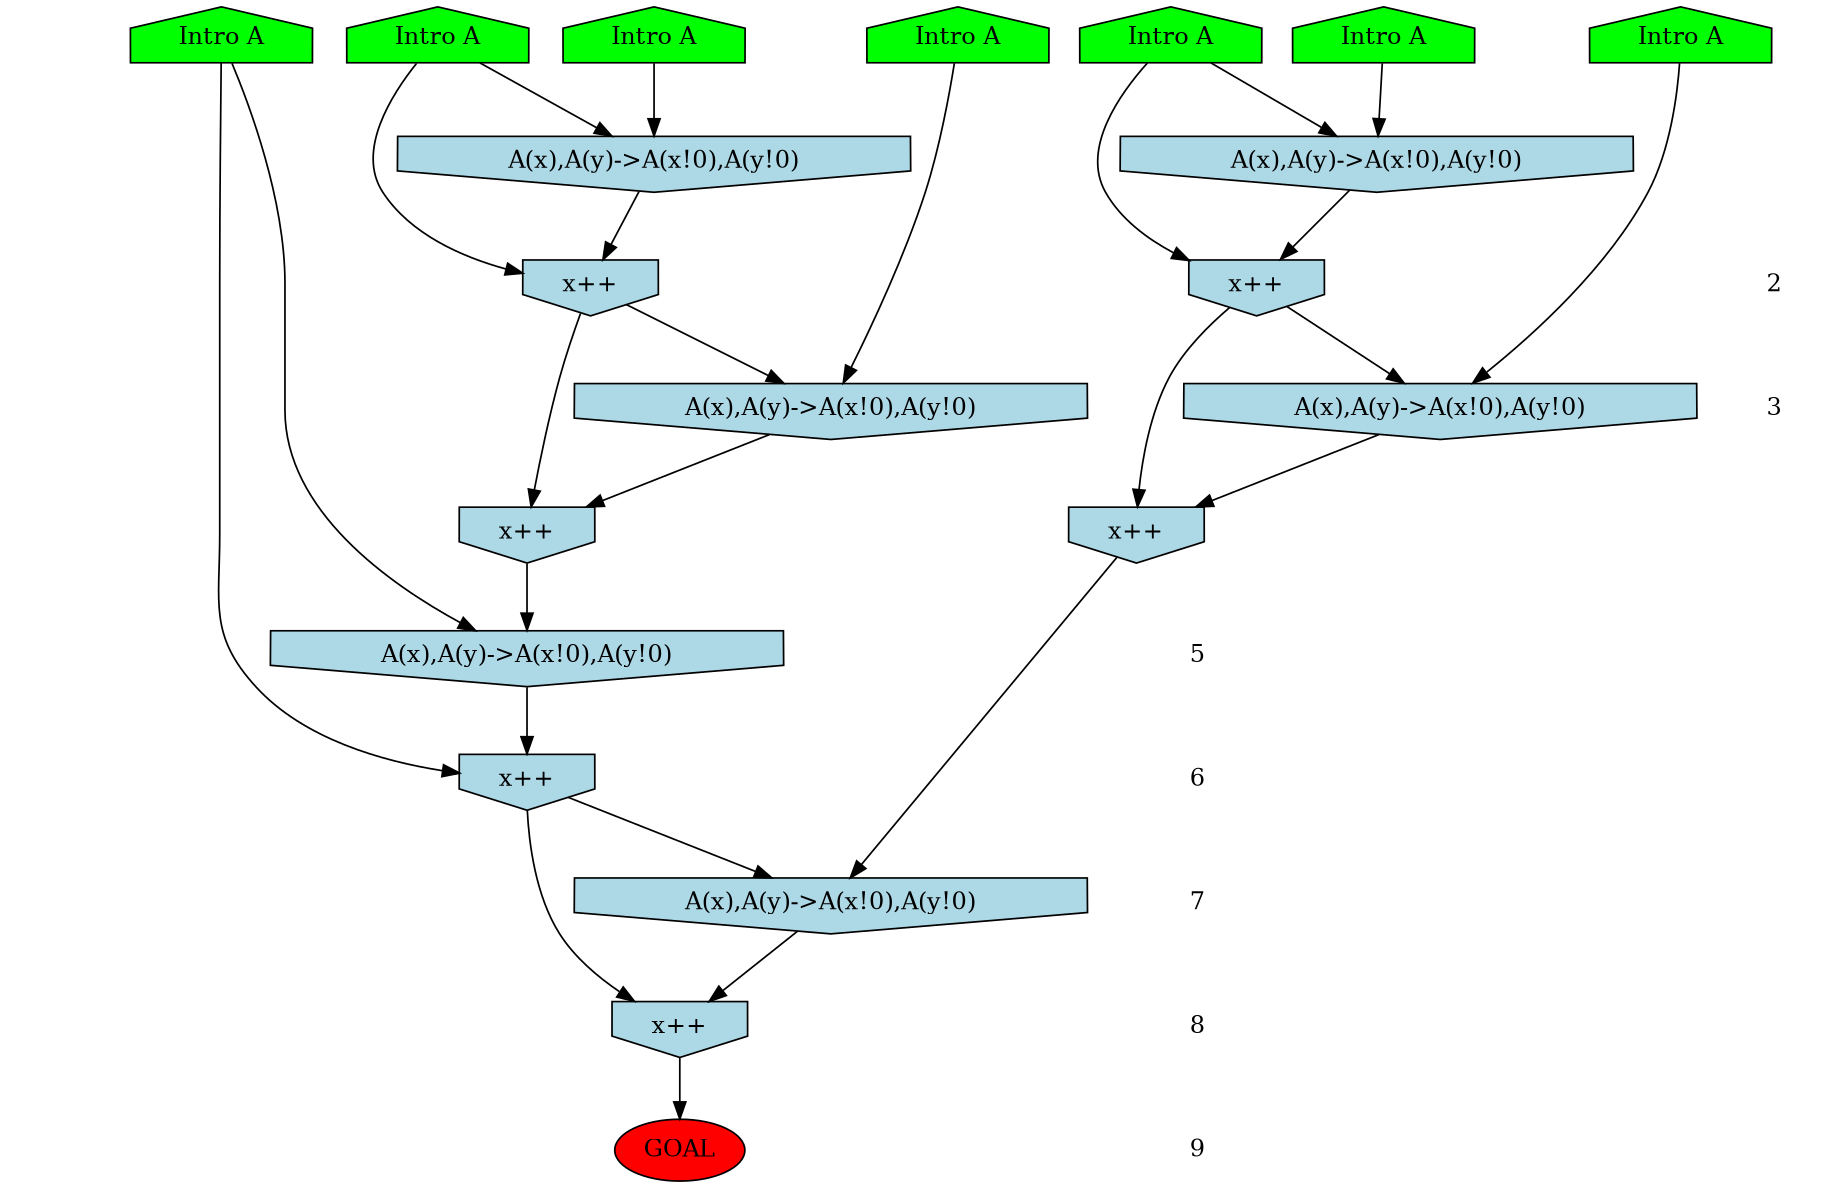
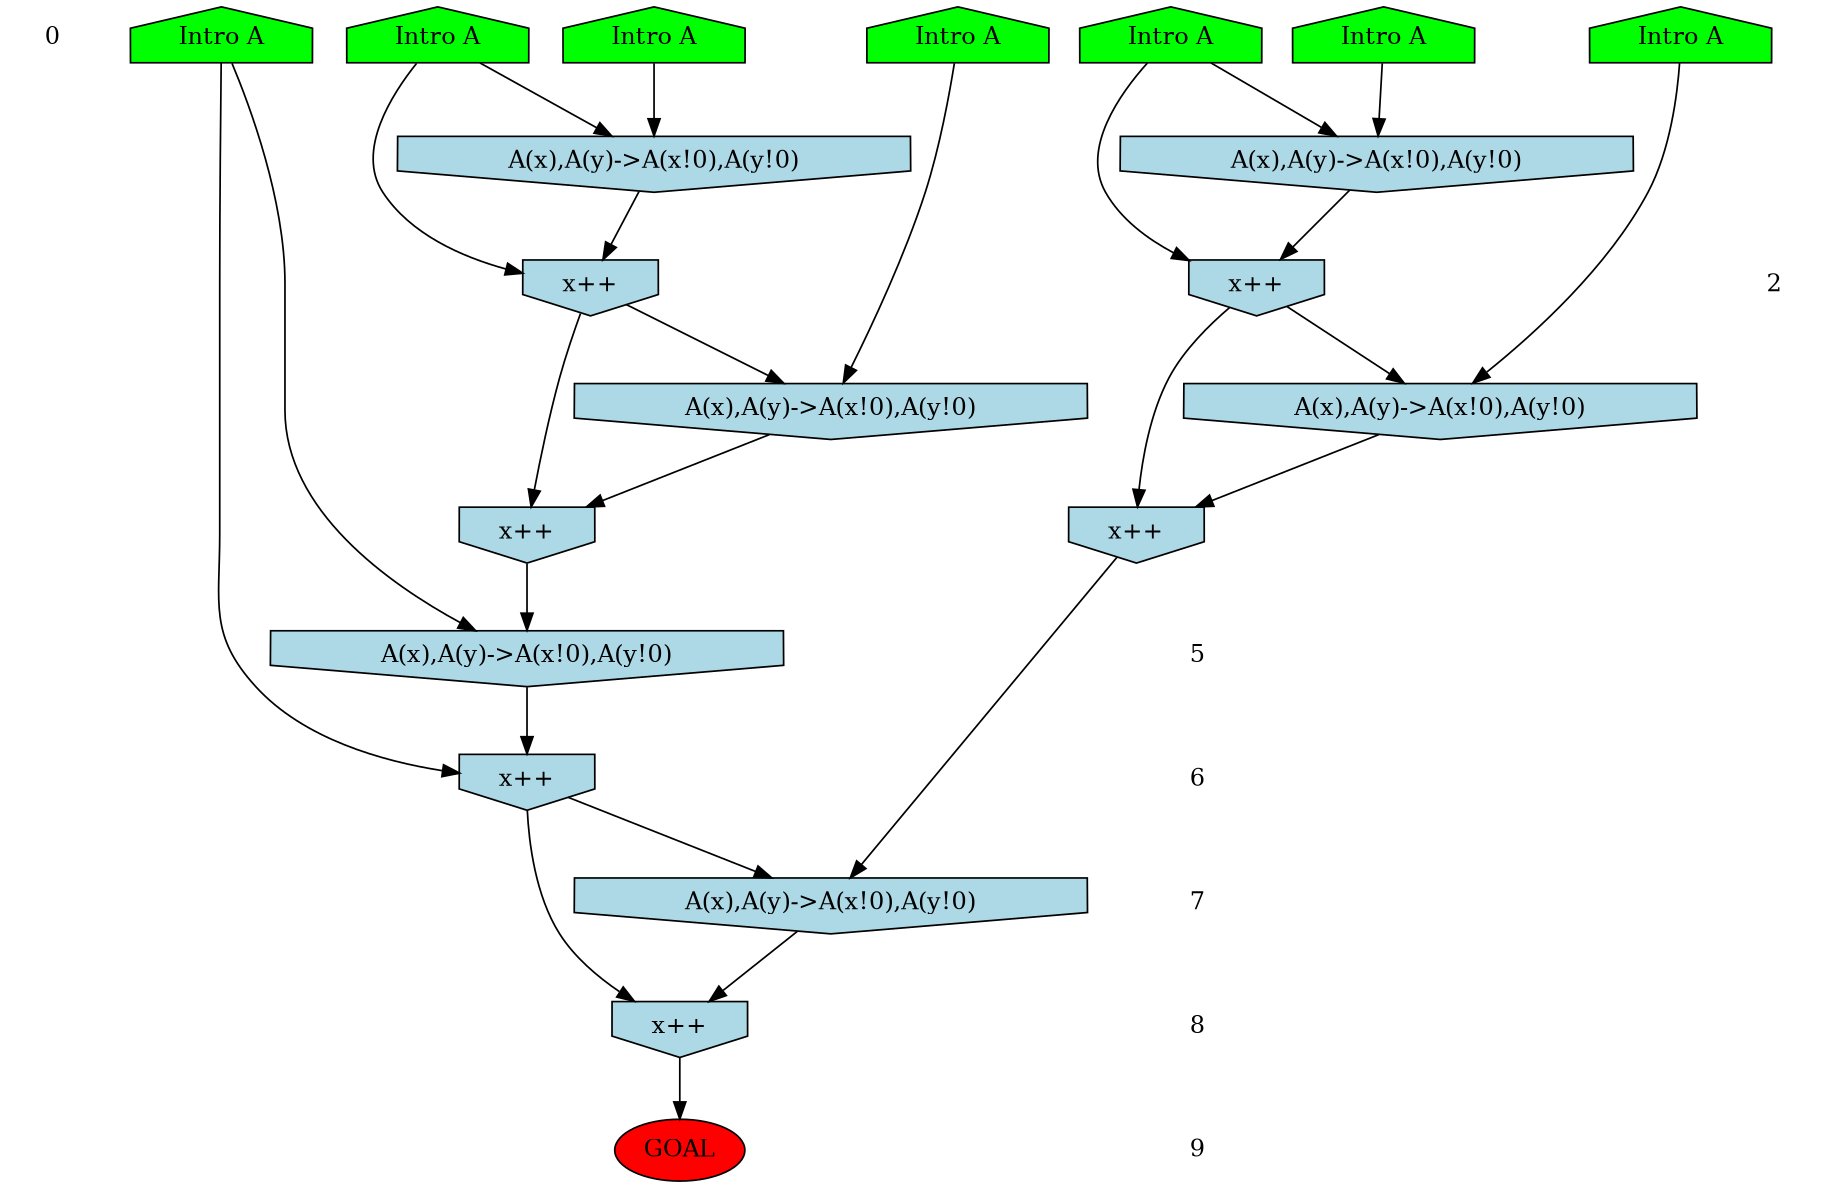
none -> (53, 38)
(1775, 409) -> none
